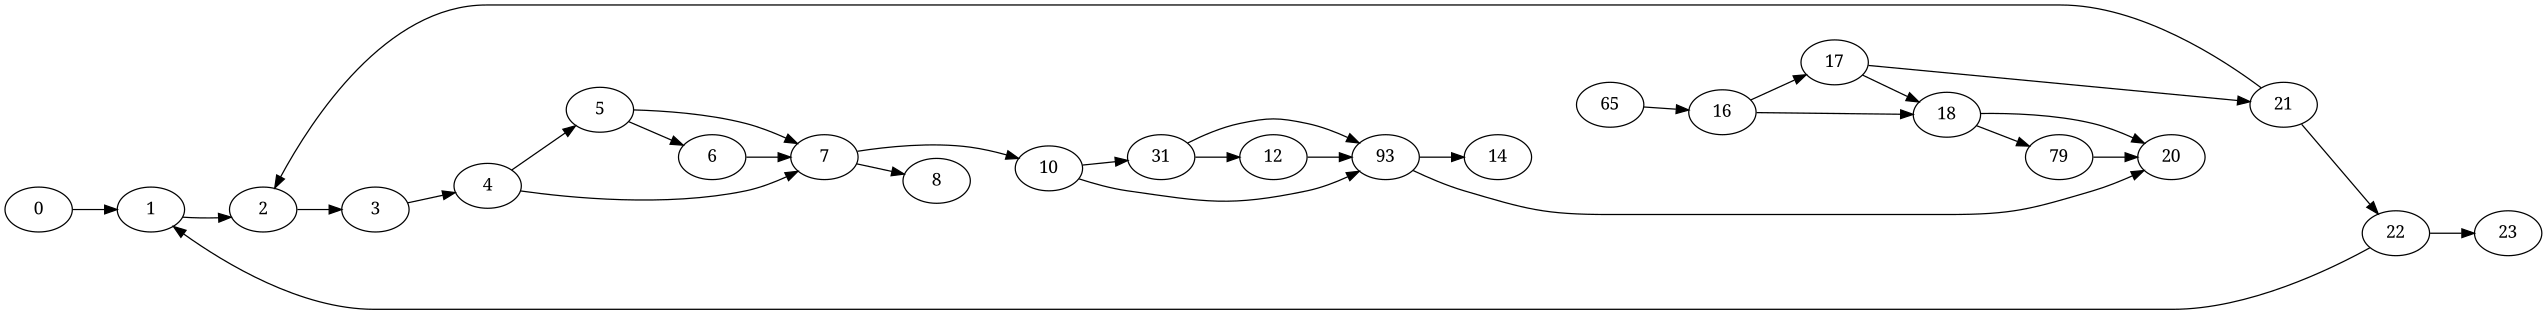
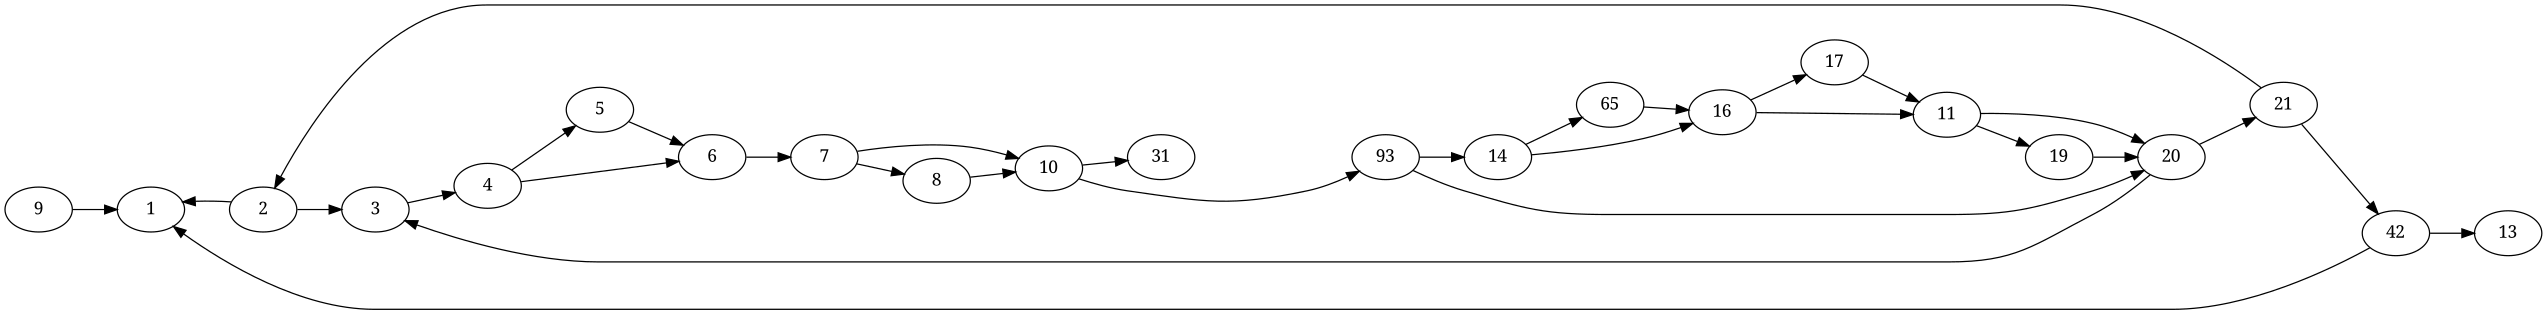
(2053, 83) -> (2222, 134)
(1947, 115) -> (1947, 115)
(711, 117) -> none
(1267, 119) -> none
none -> (1548, 134)
none -> (1607, 146)
(1273, 157) -> none
(2059, 157) -> (2059, 157)
none -> (987, 175)
(655, 200) -> (594, 172)
(39, 210) -> (39, 210)
(201, 218) -> (213, 201)
(2396, 233) -> (2396, 233)
(2508, 233) -> (2508, 233)
none -> (1293, 262)
